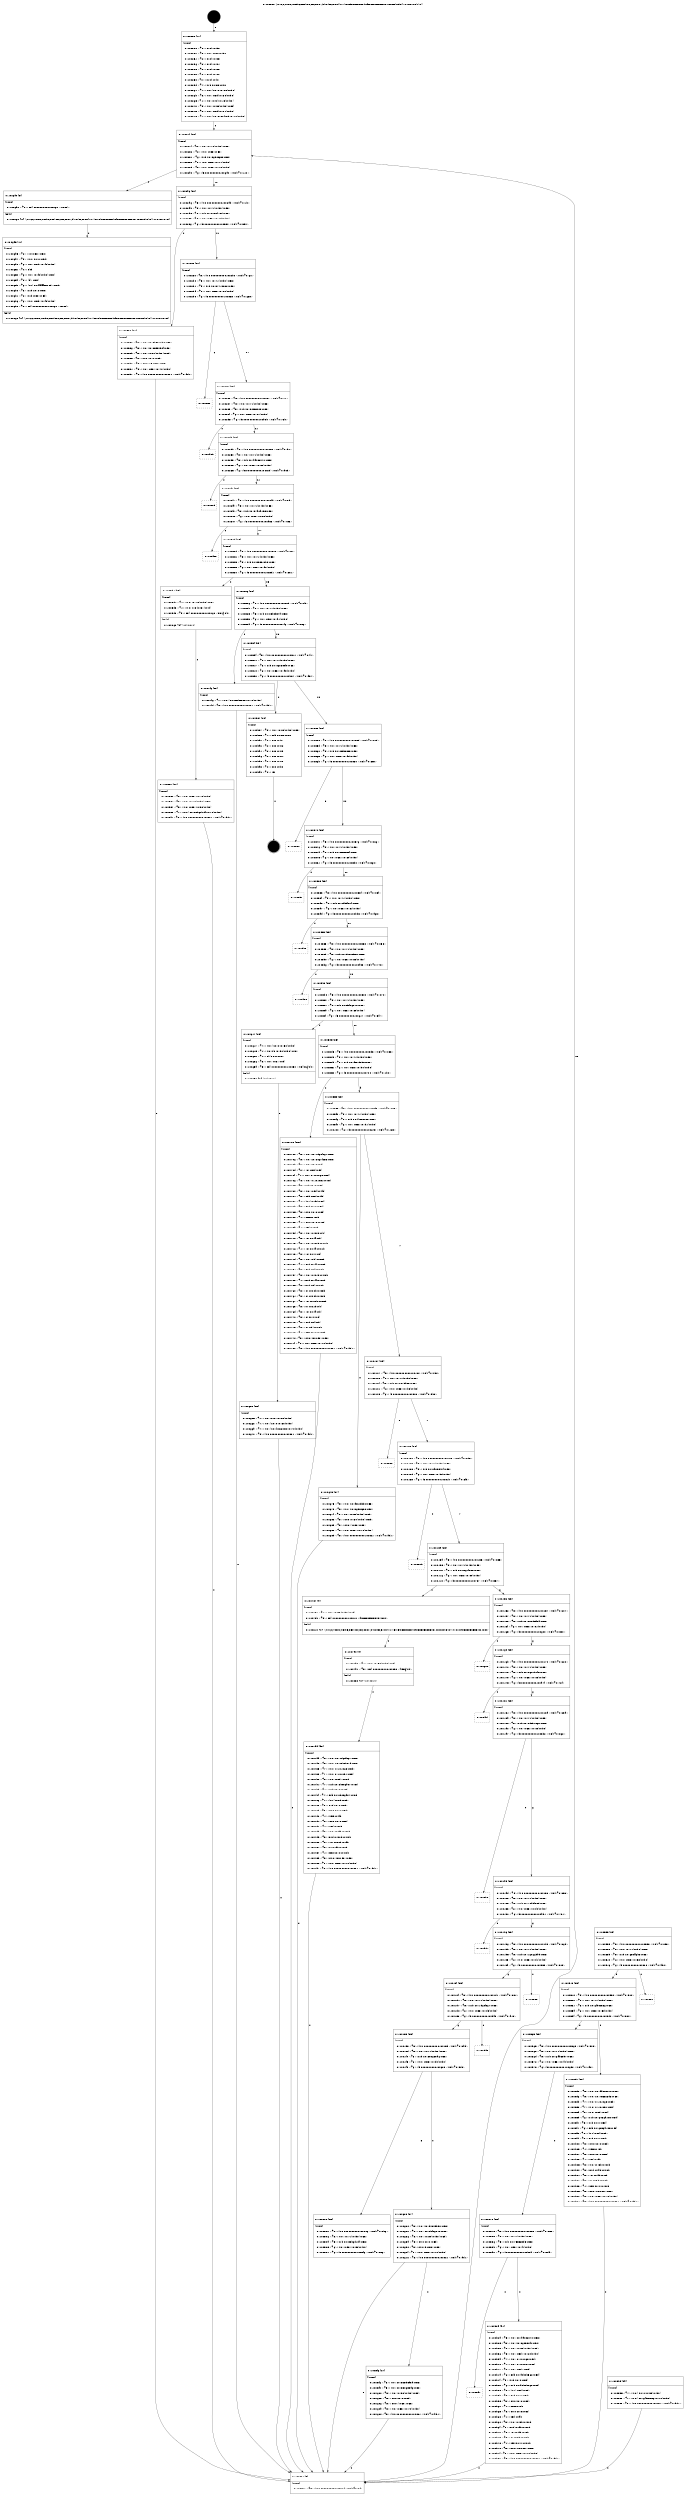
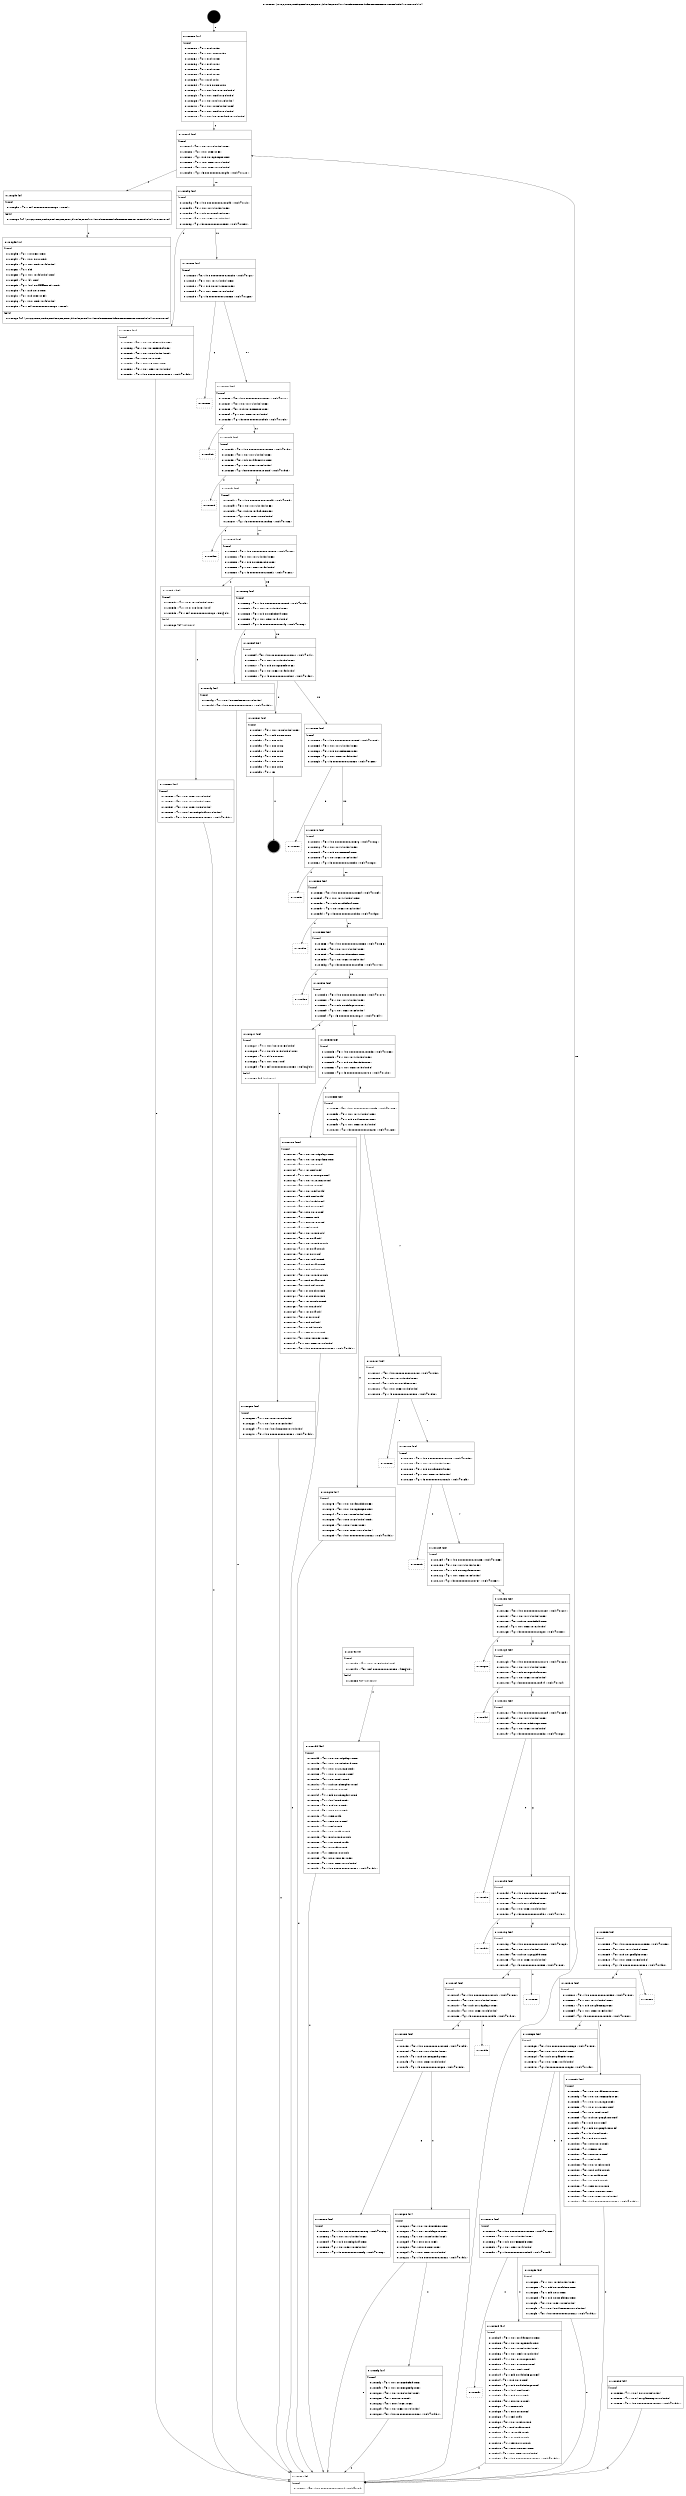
(396, 1616) -> none
none -> (560, 2292)
